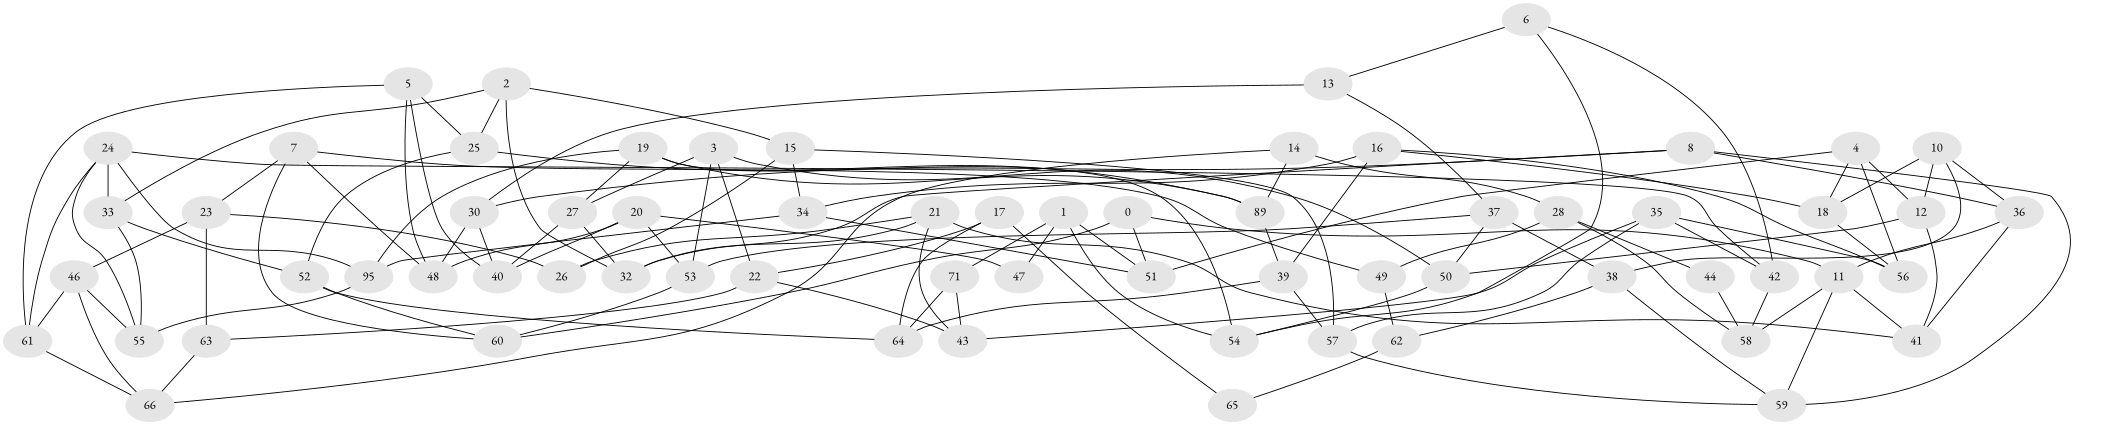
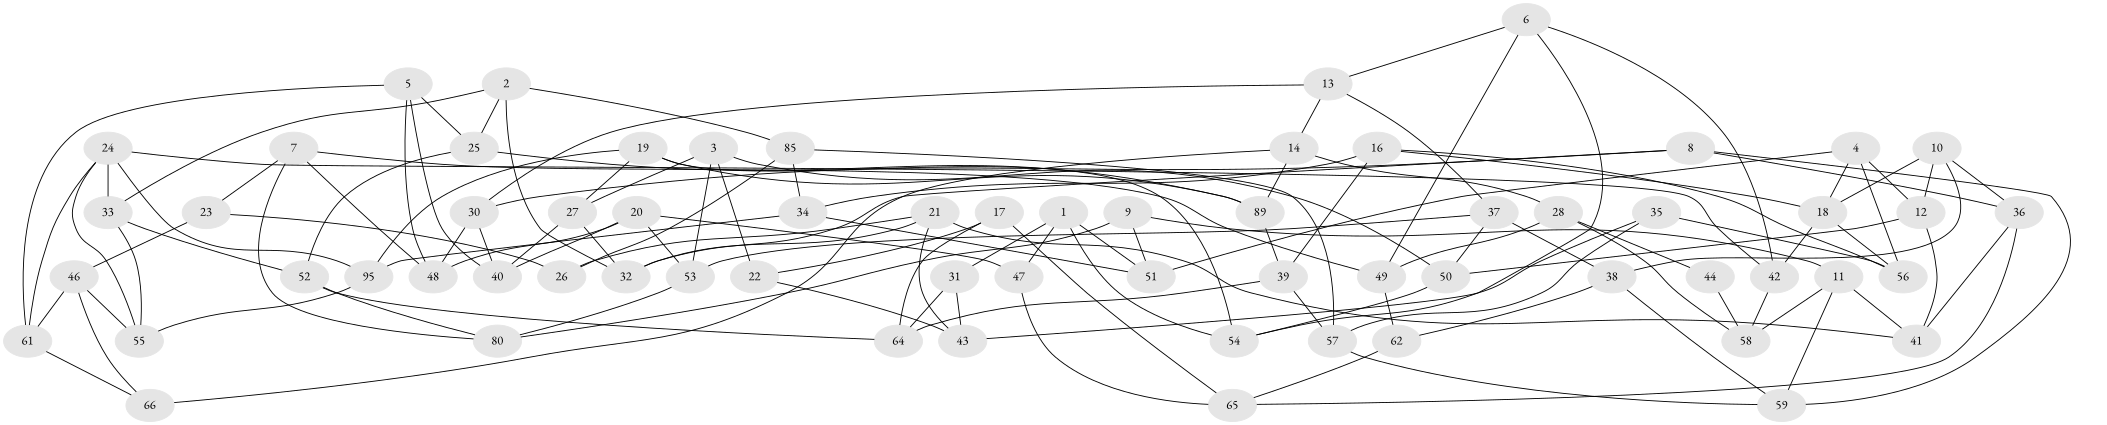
none -> (1311, 116)
none -> (1457, 143)
(790, 148) -> (790, 148)
(1128, 213) -> (1128, 213)
(1947, 239) -> (1679, 392)
(1726, 250) -> (1795, 249)
(955, 277) -> (955, 277)
(206, 341) -> none
(497, 341) -> (497, 341)
none -> (1093, 380)
